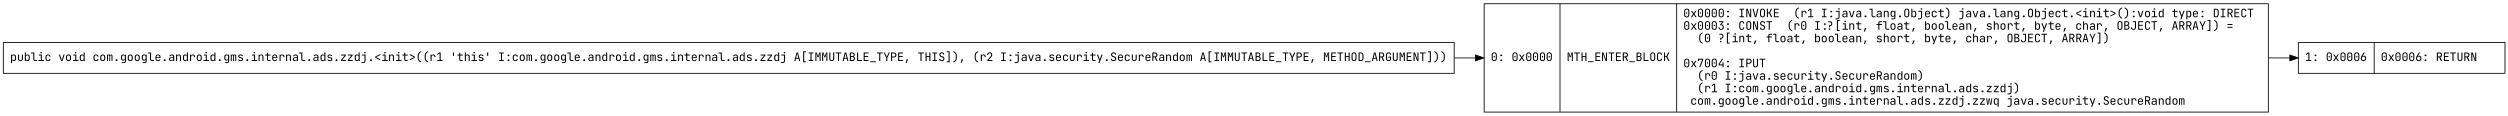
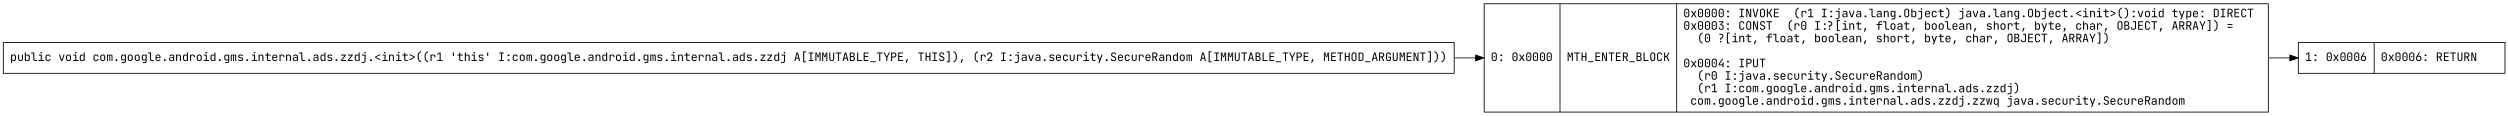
(1732, 64) -> (1732, 64)
